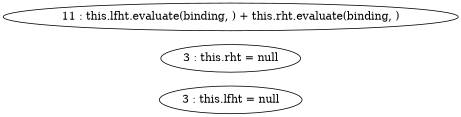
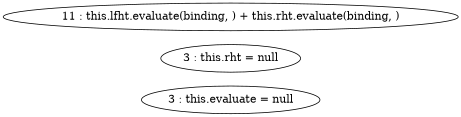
(231, 100) -> (231, 100)
